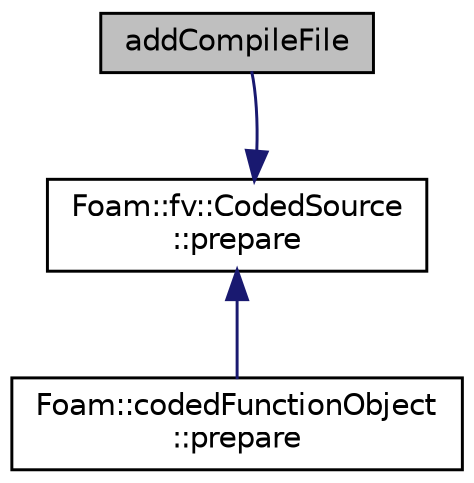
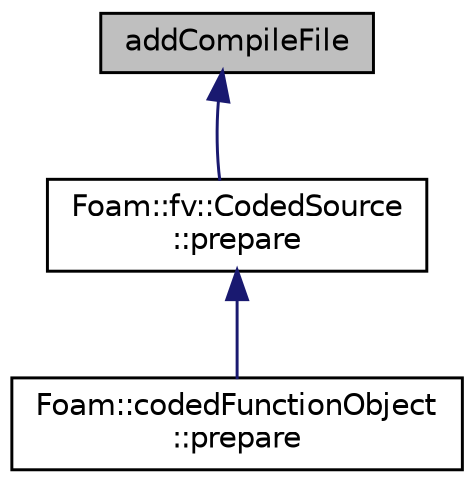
(256, 111) -> (217, 141)
